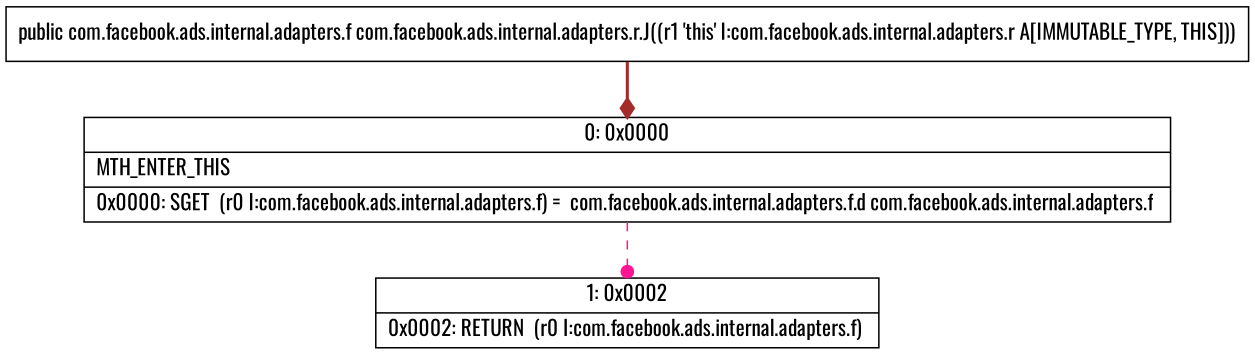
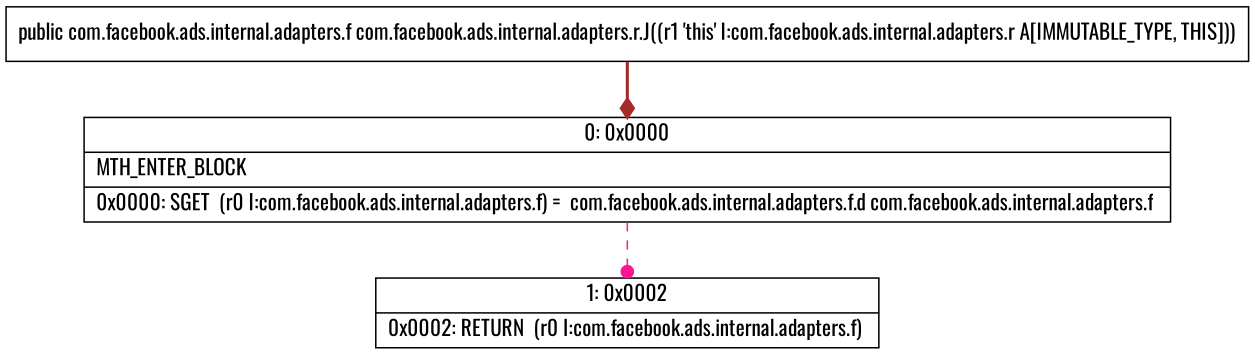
(164, 169) -> (172, 169)
